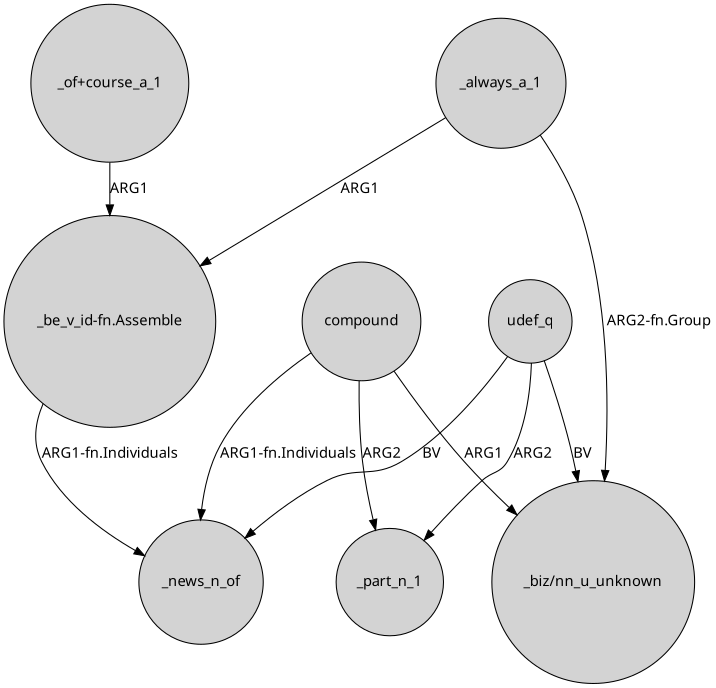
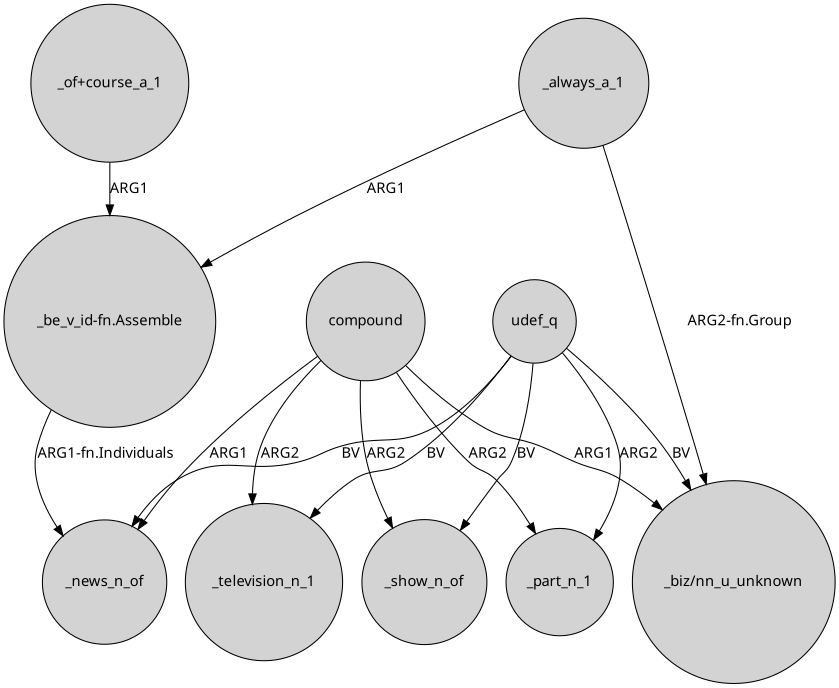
(288, 454) -> (229, 454)
none -> (264, 582)
none -> (424, 582)
